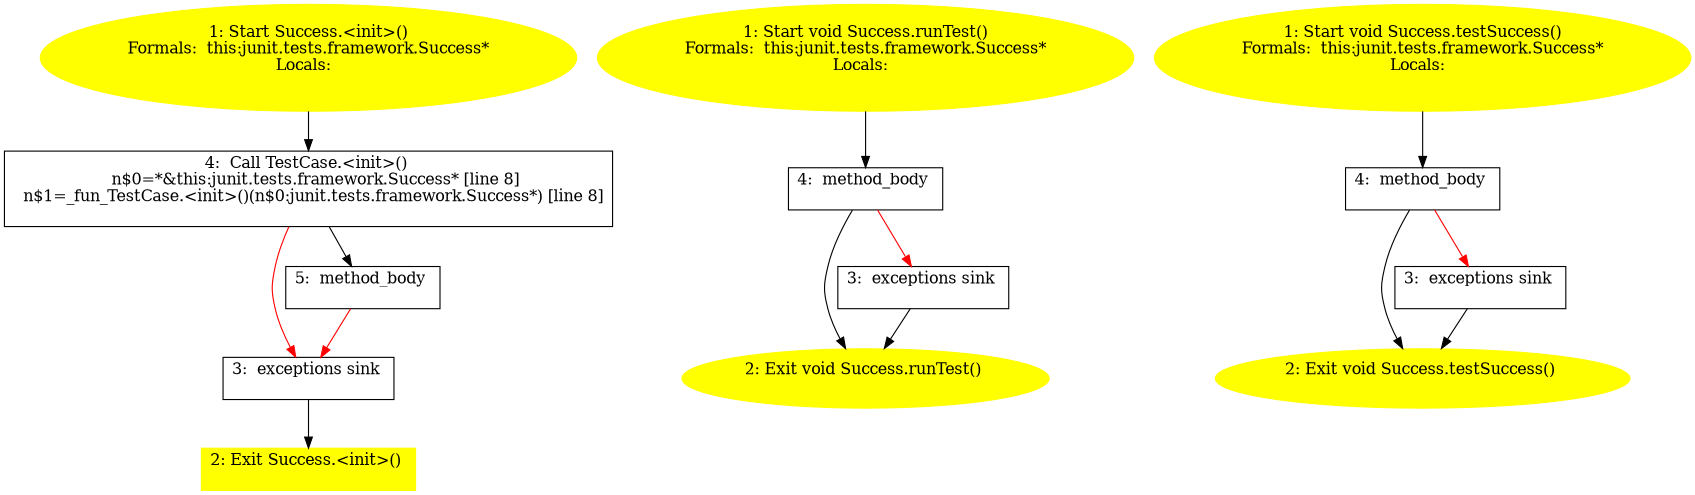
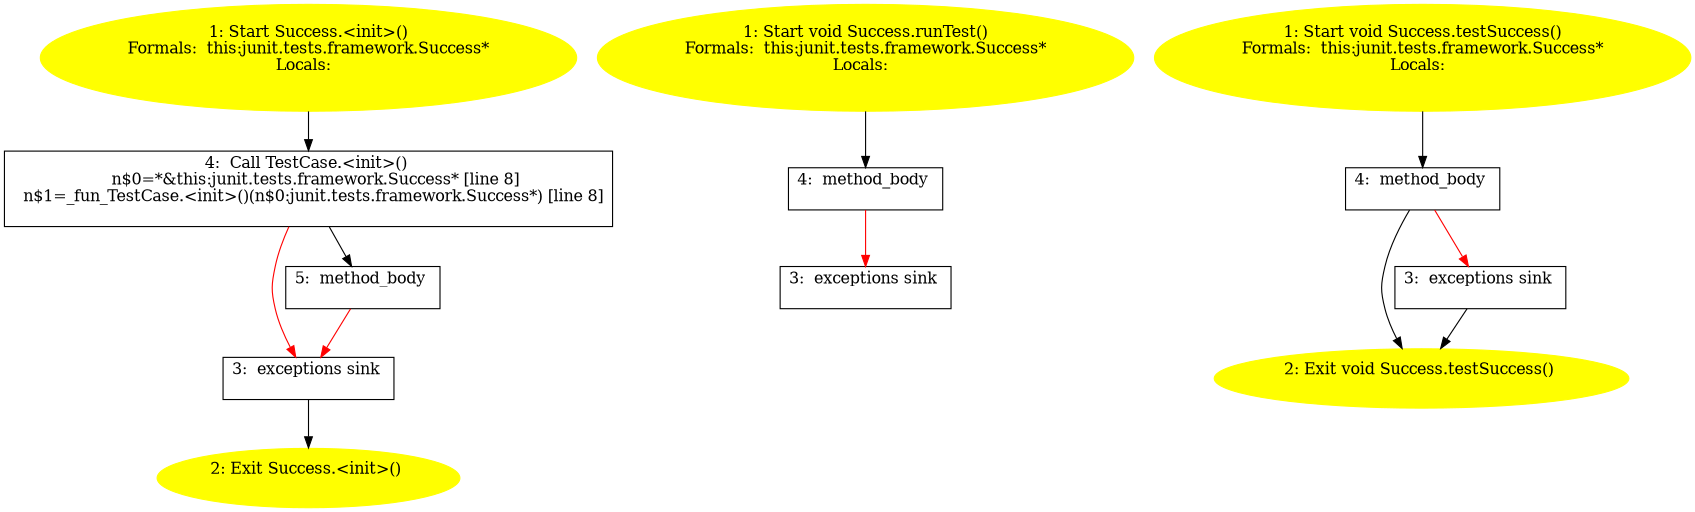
(866, 378) -> none
(309, 469) -> (309, 478)
